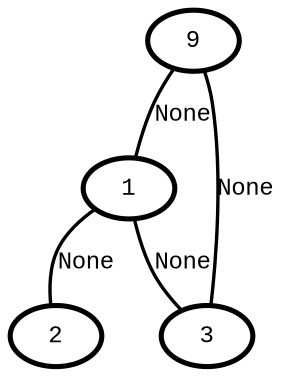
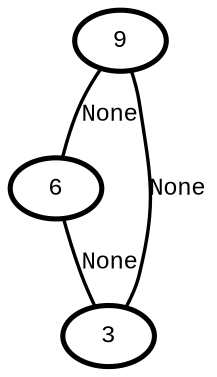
(129, 188) -> (56, 188)
(56, 336) -> none
